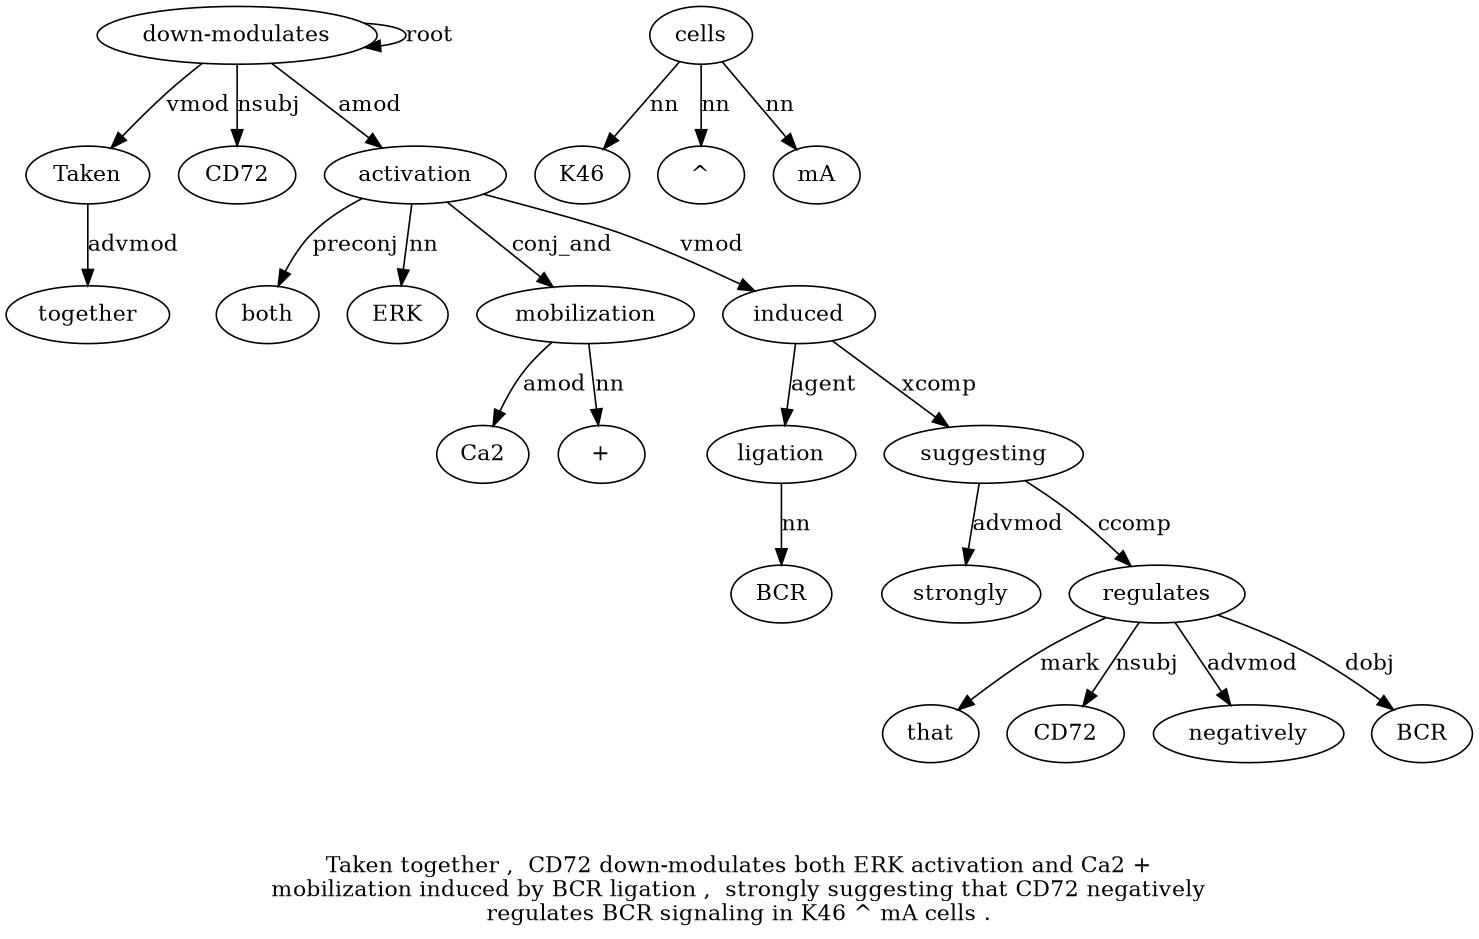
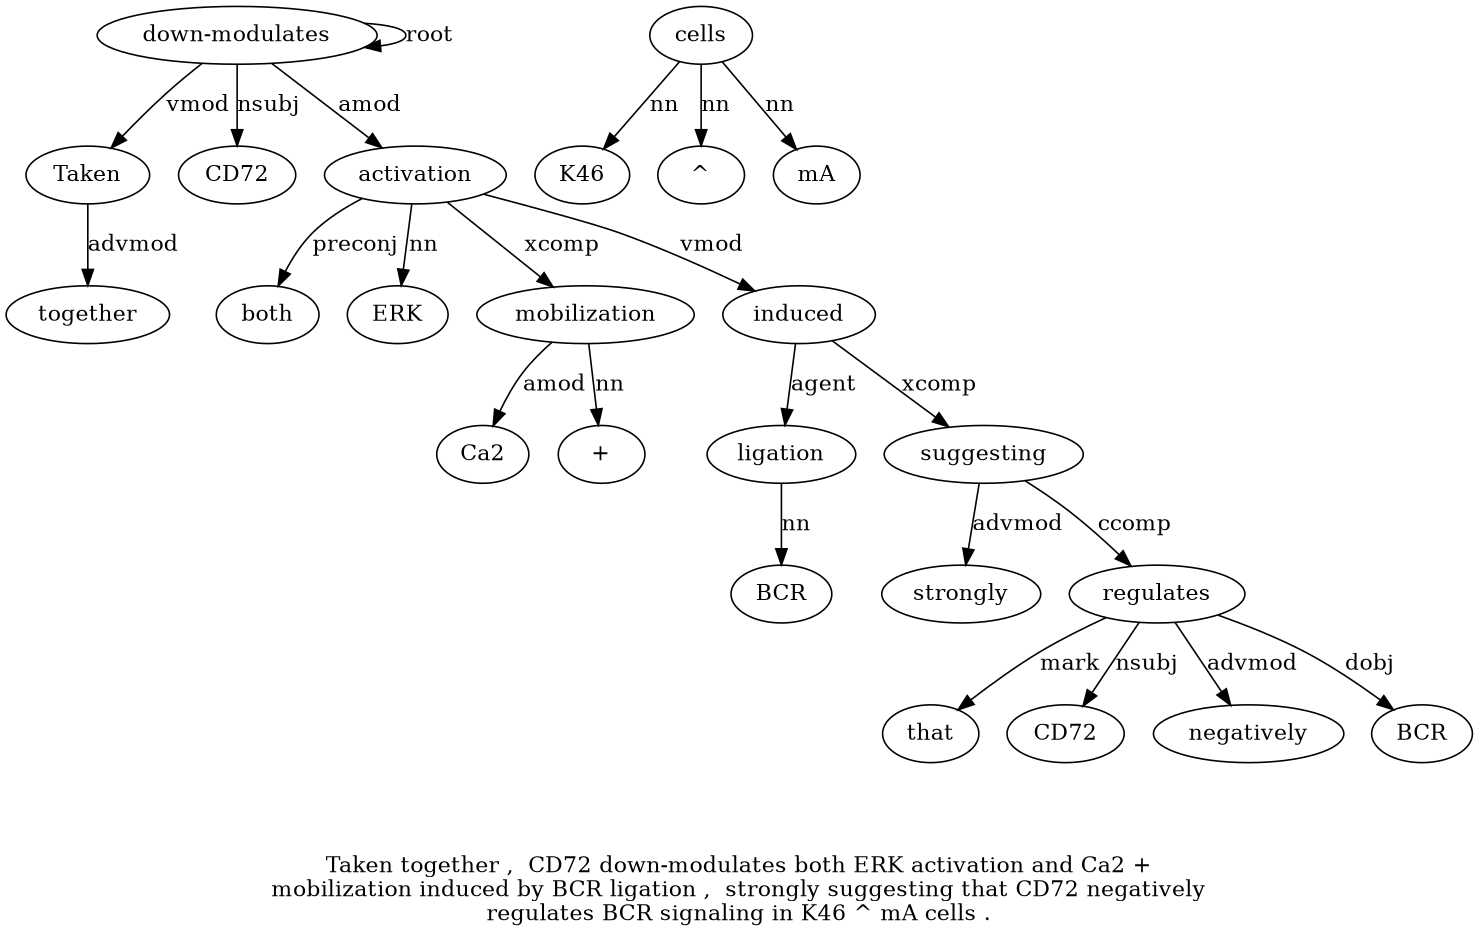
(562, 245) -> (562, 245)
